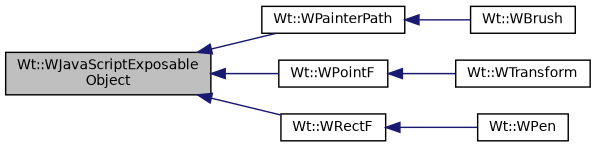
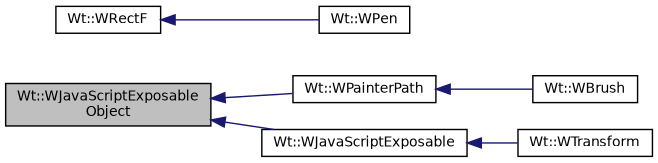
(333, 74) -> (364, 143)
(246, 107) -> none
